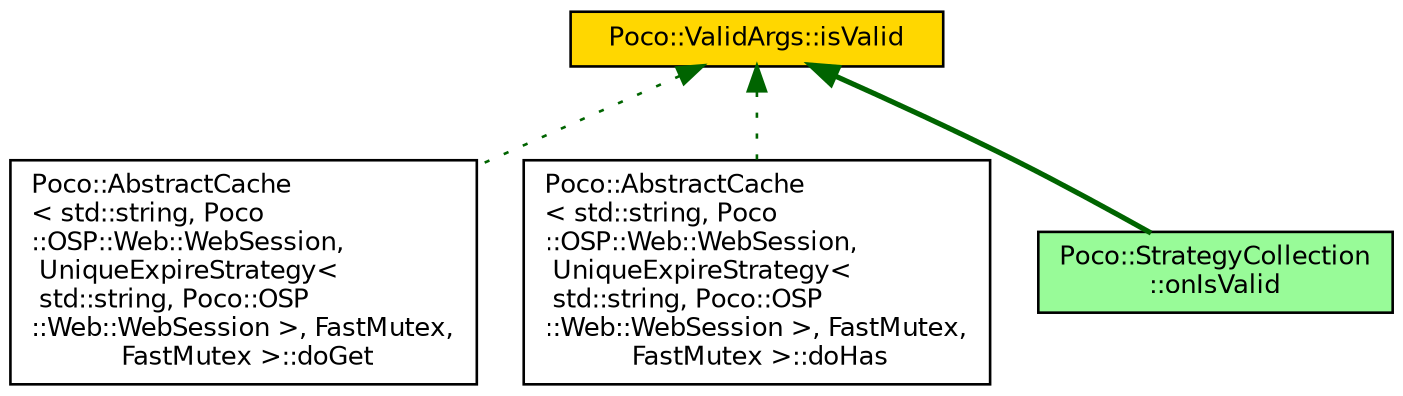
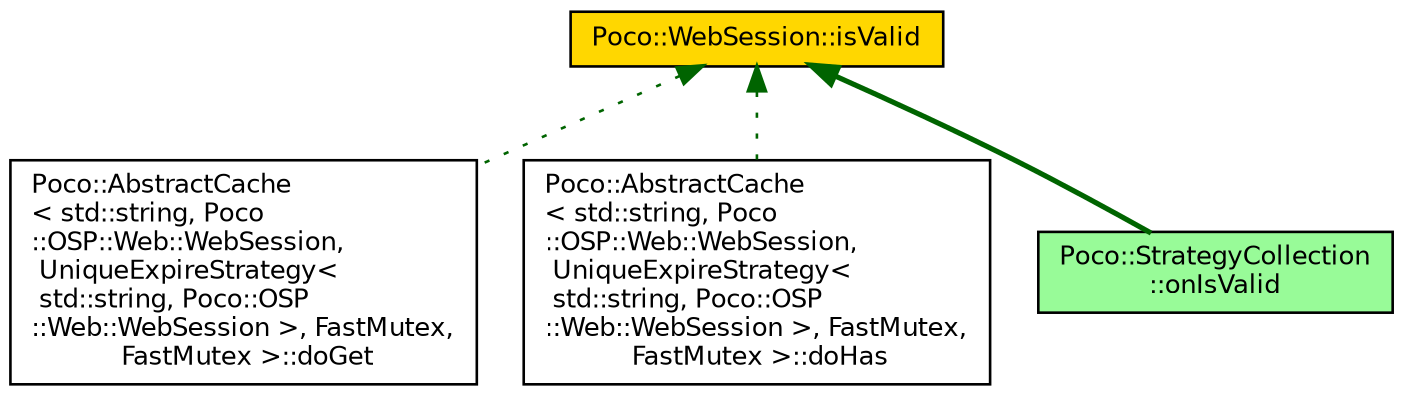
(757, 39) -> (757, 39)
